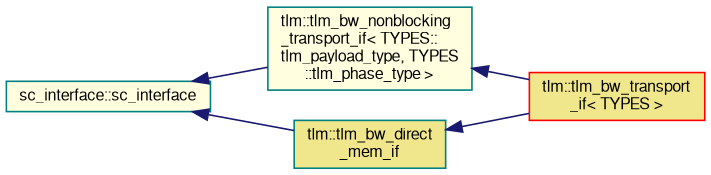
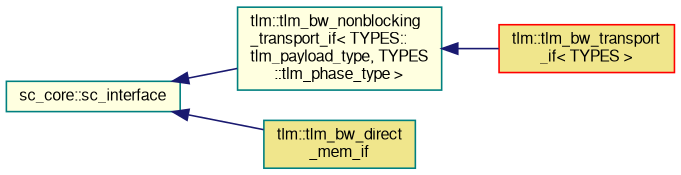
(108, 96) -> (93, 96)
(495, 120) -> none
